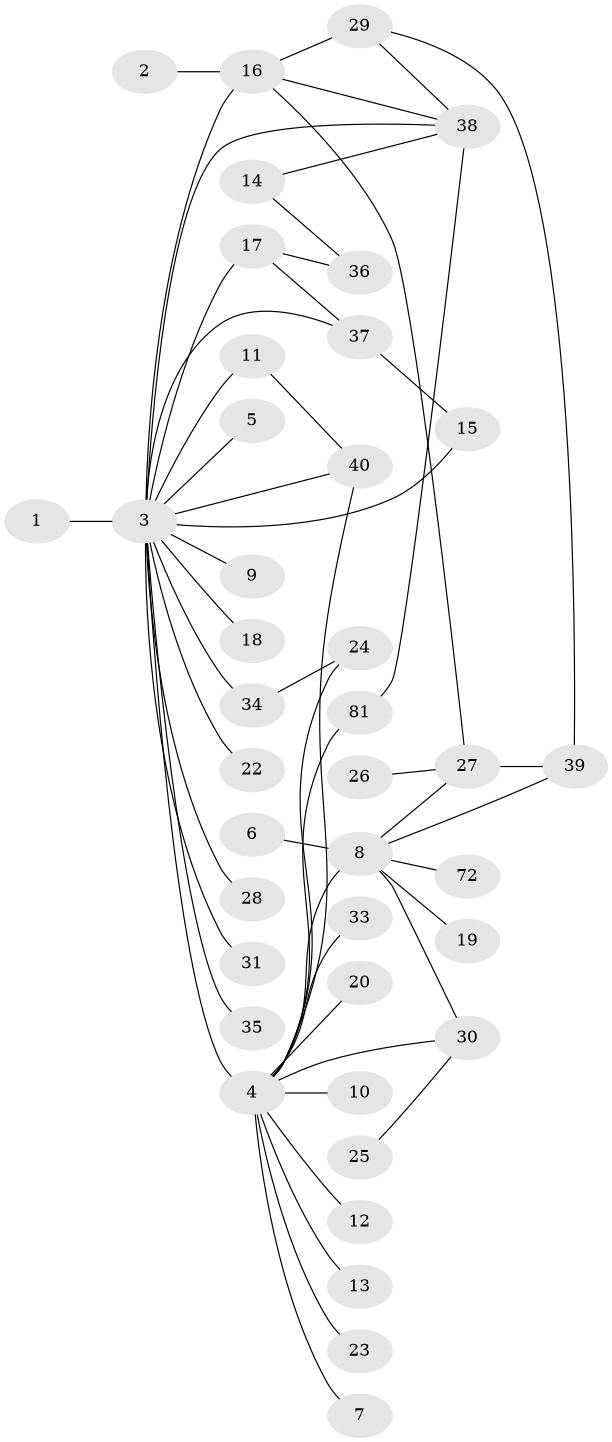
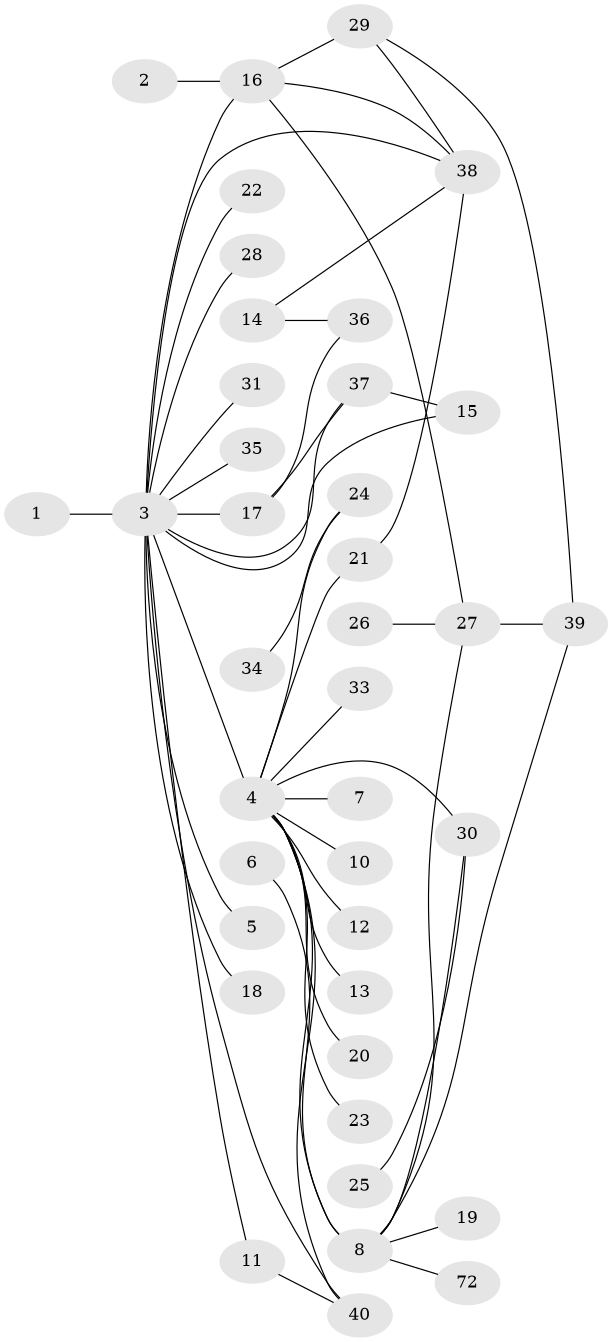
(252, 576) -> none
(188, 618) -> none
(360, 713) -> (360, 560)
